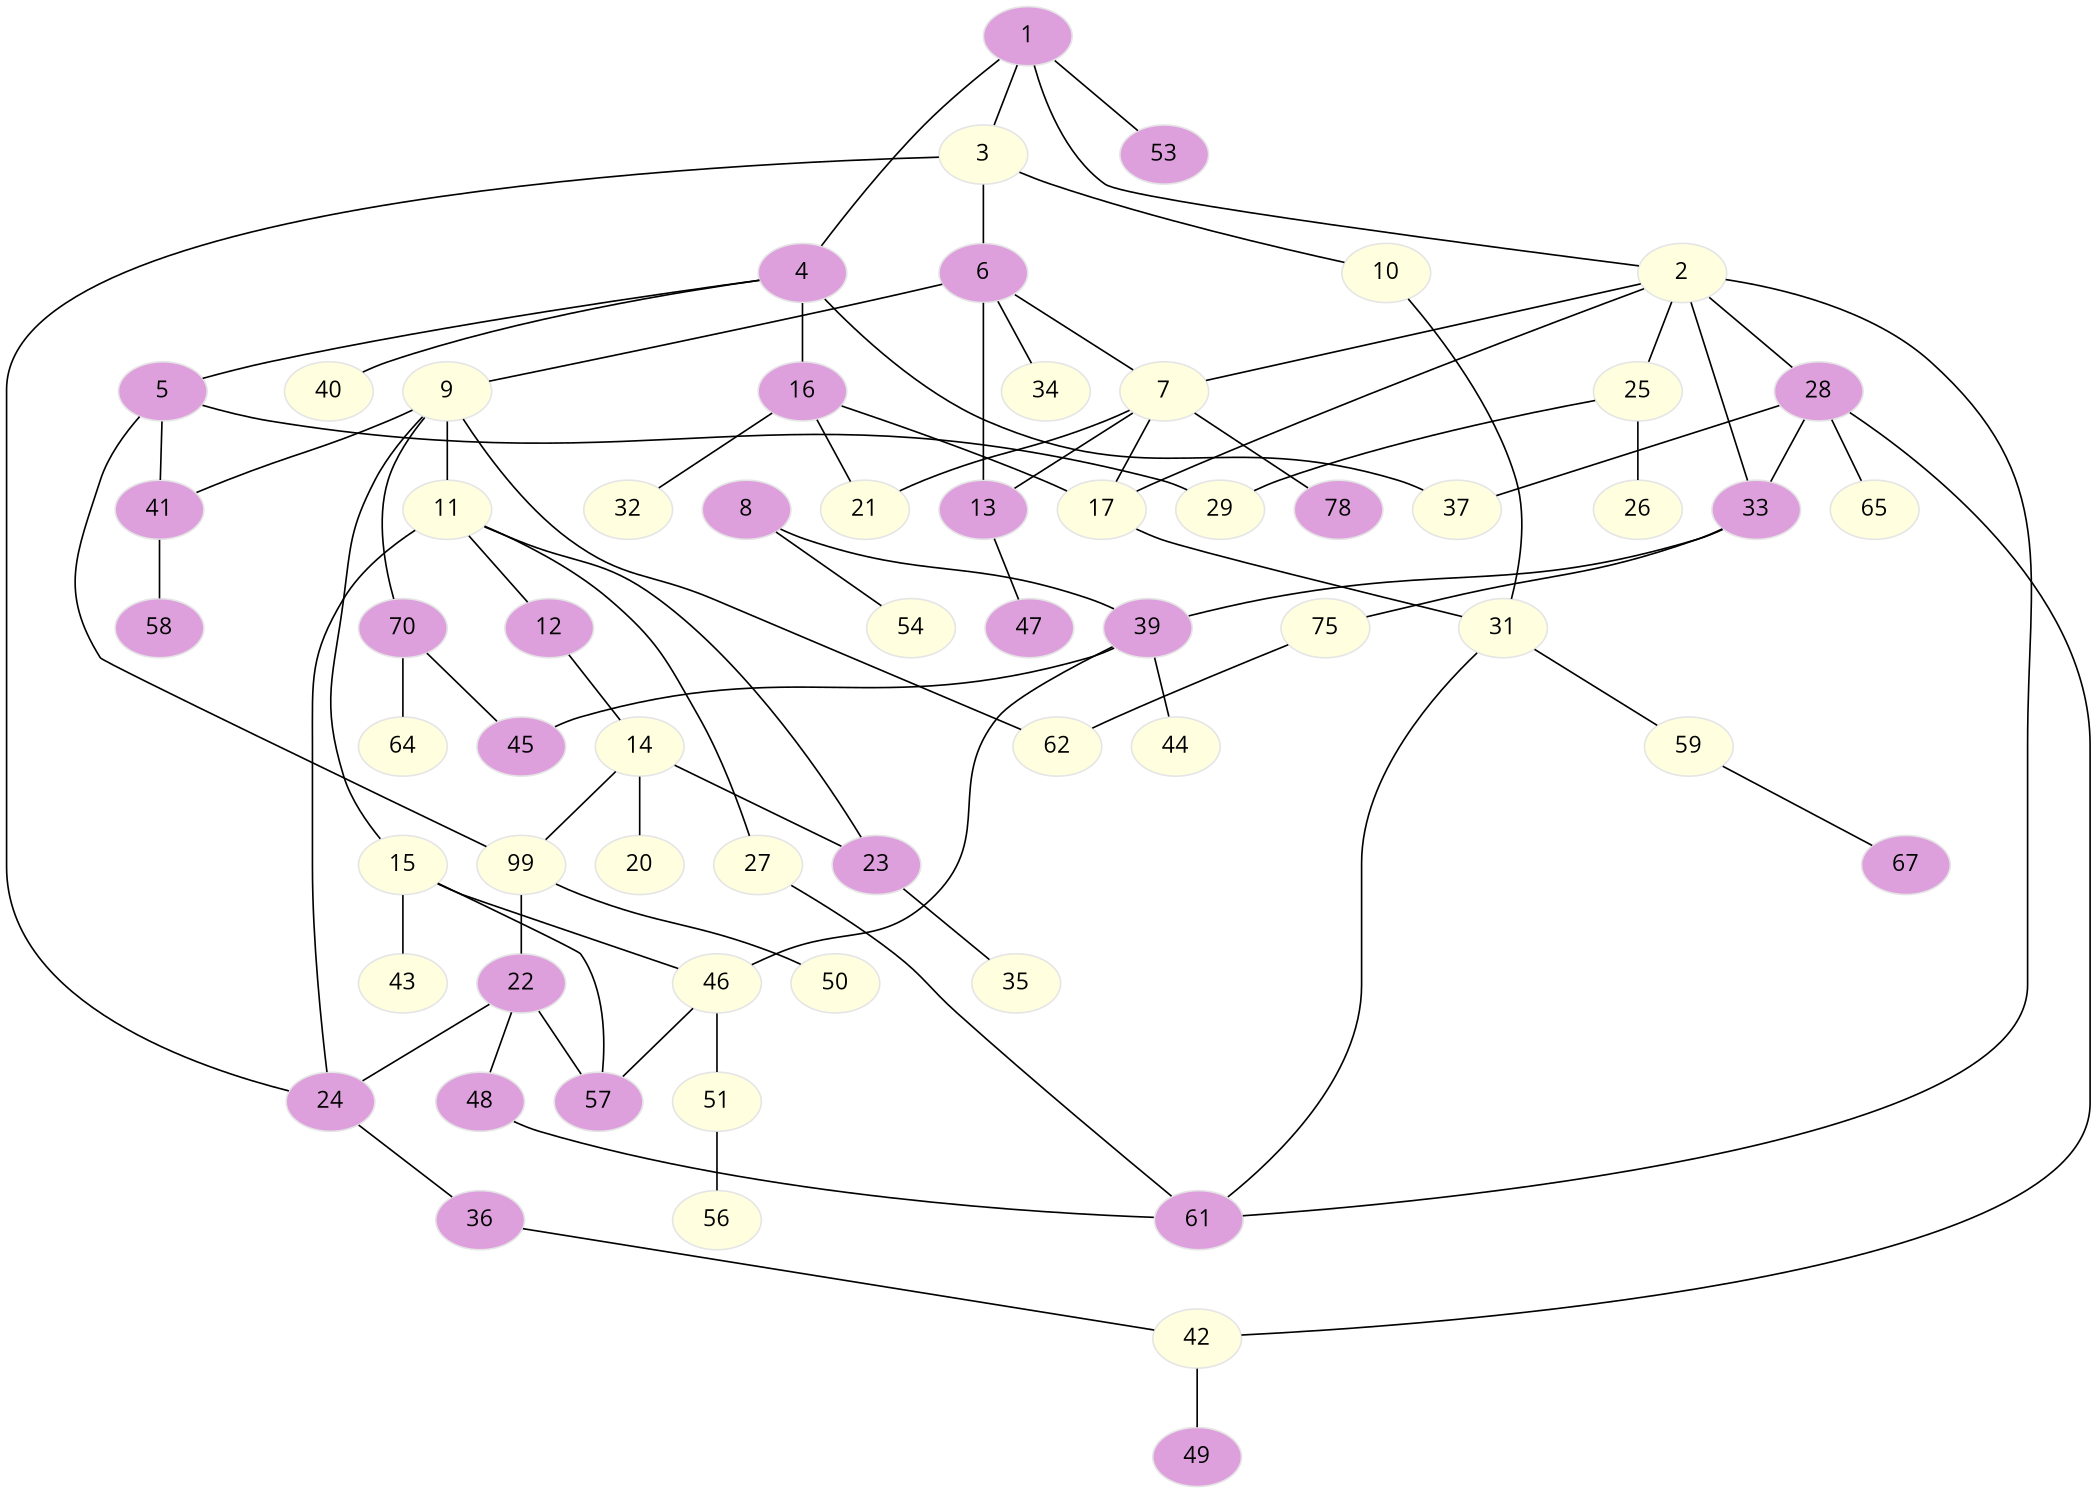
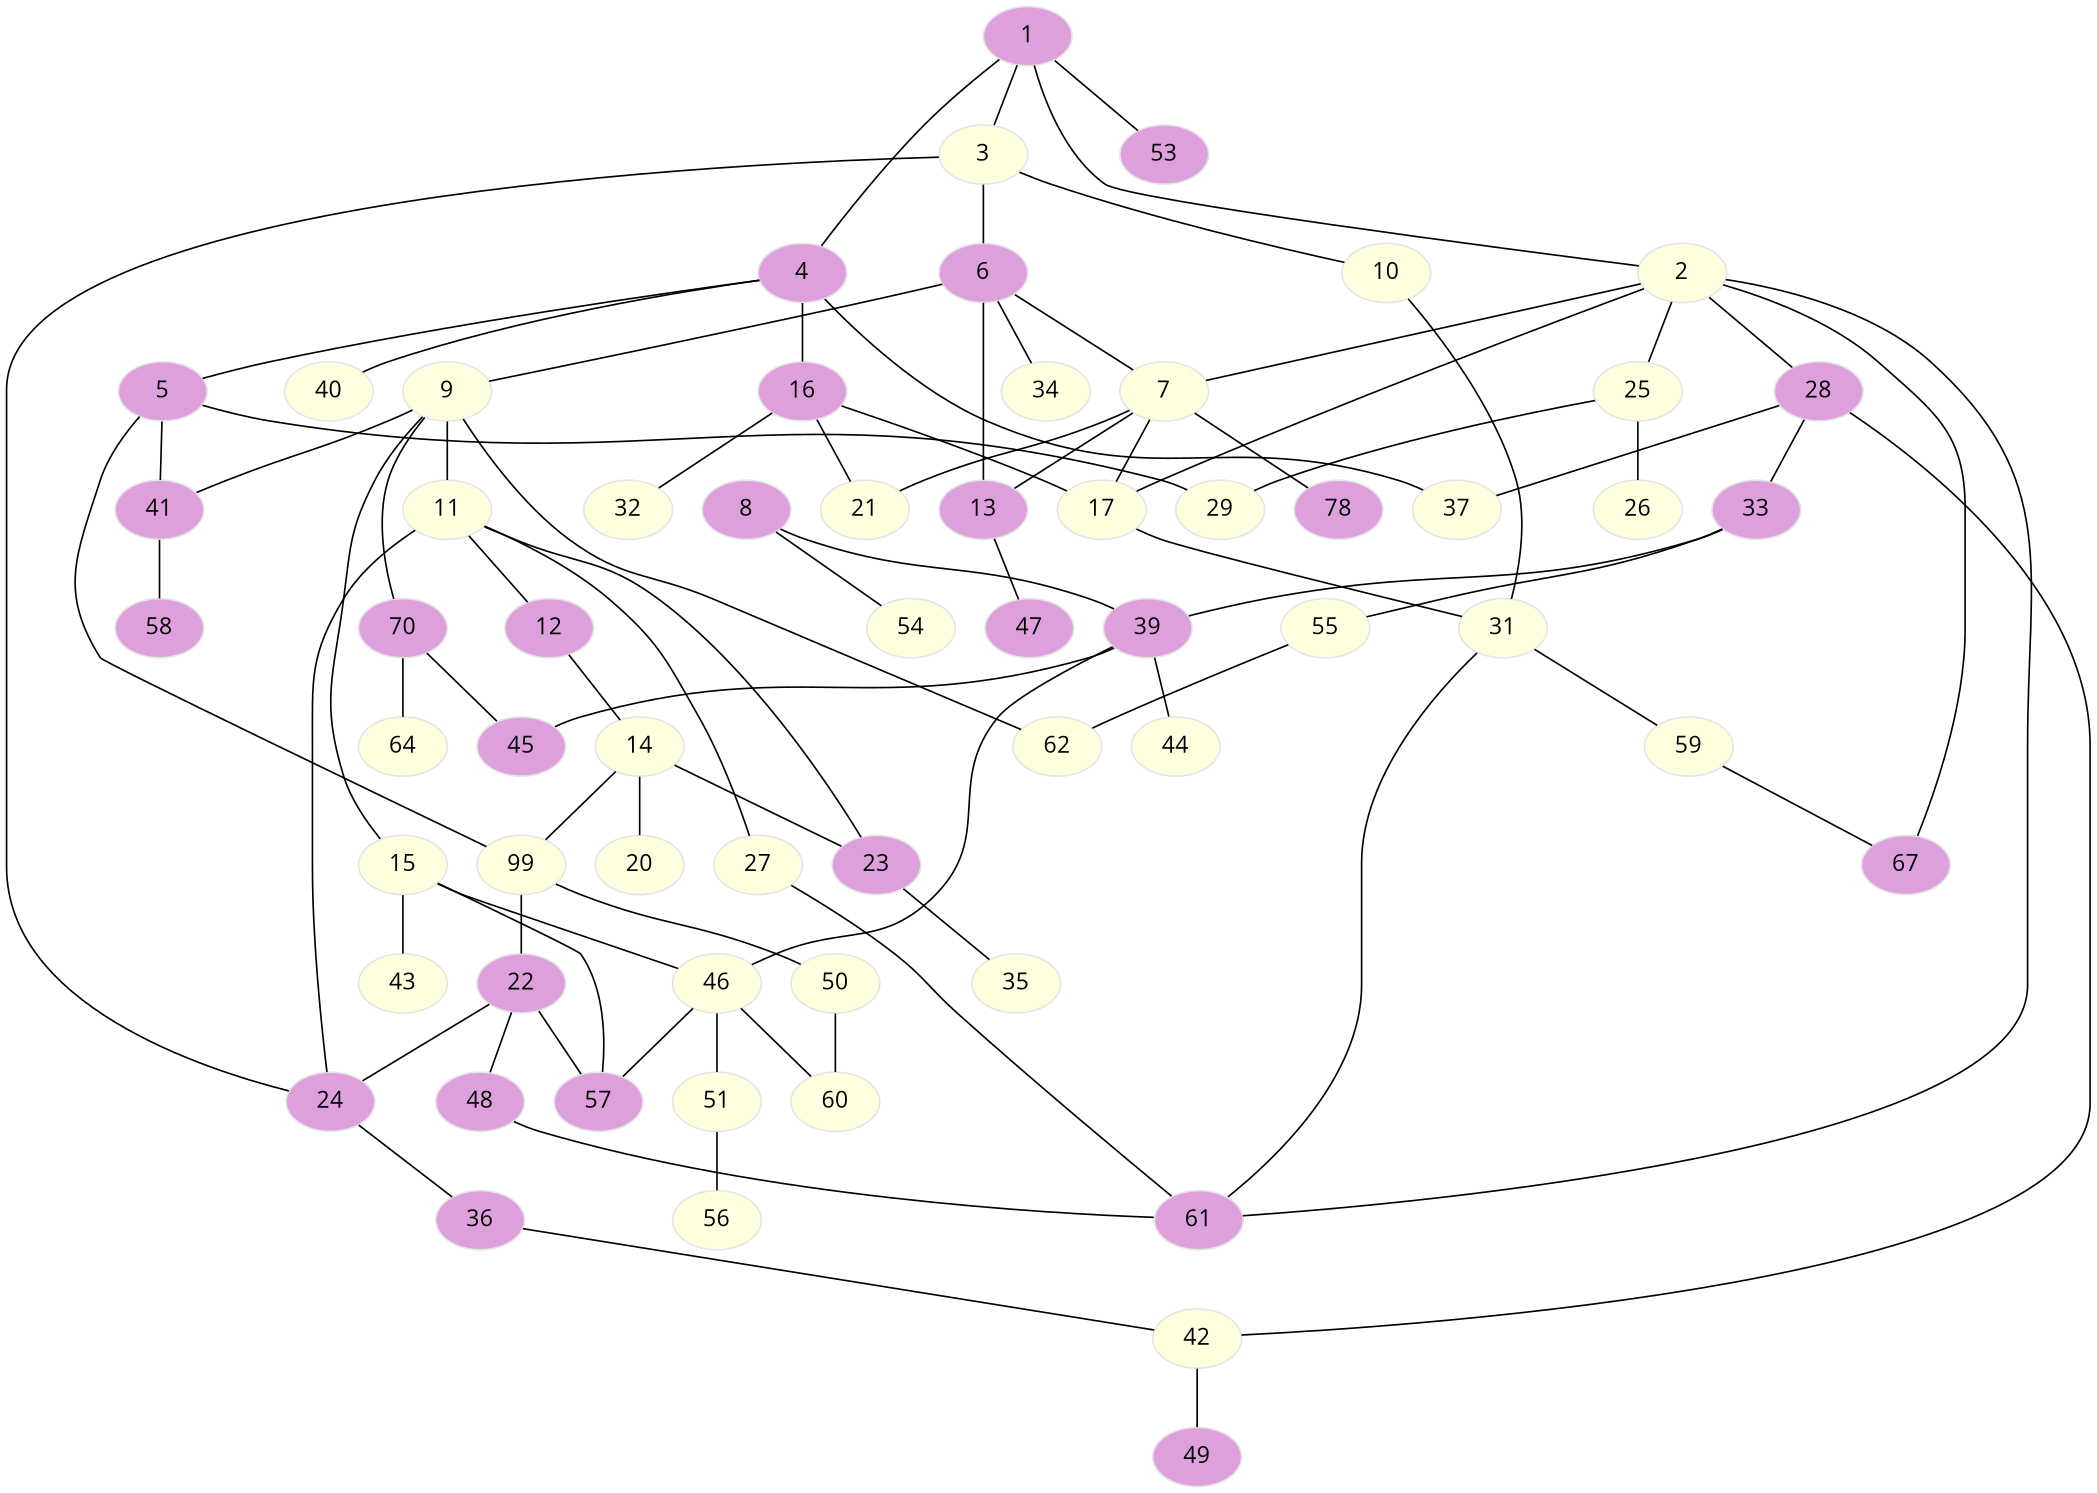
(1719, 391) -> (1964, 482)
(1875, 510) -> none
(1325, 628) -> (1325, 628)
none -> (835, 1102)
